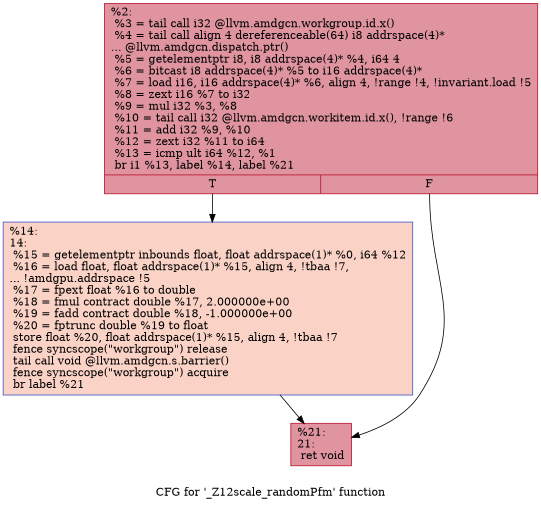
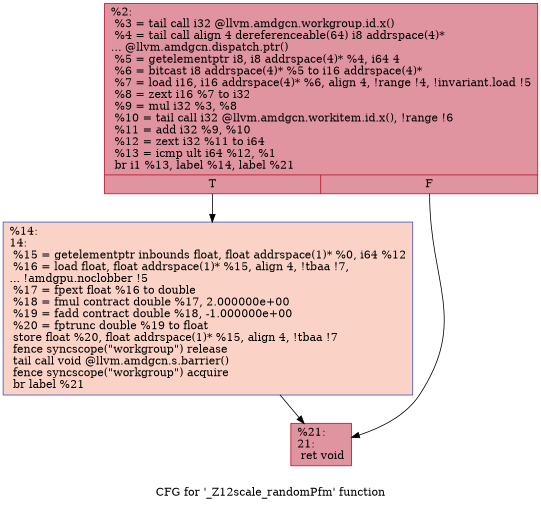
(80, 279) -> (79, 279)
